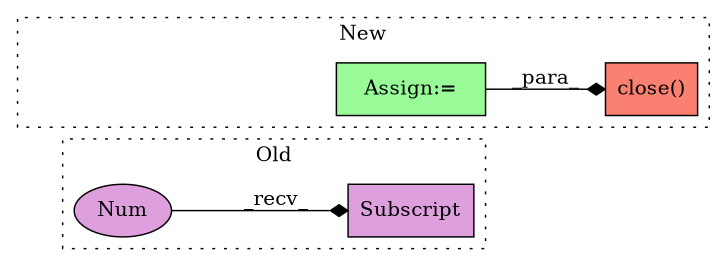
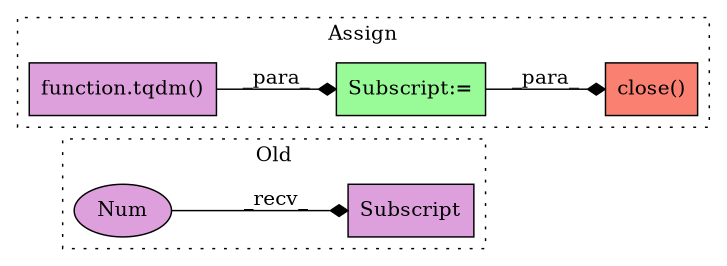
(363, 34) -> (363, 34)
none -> (123, 89)
(411, 89) -> (411, 89)
